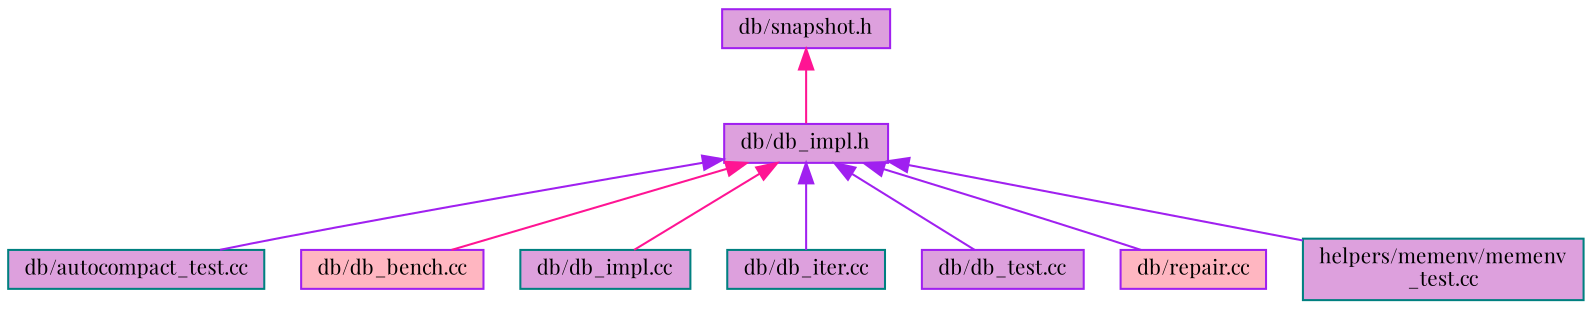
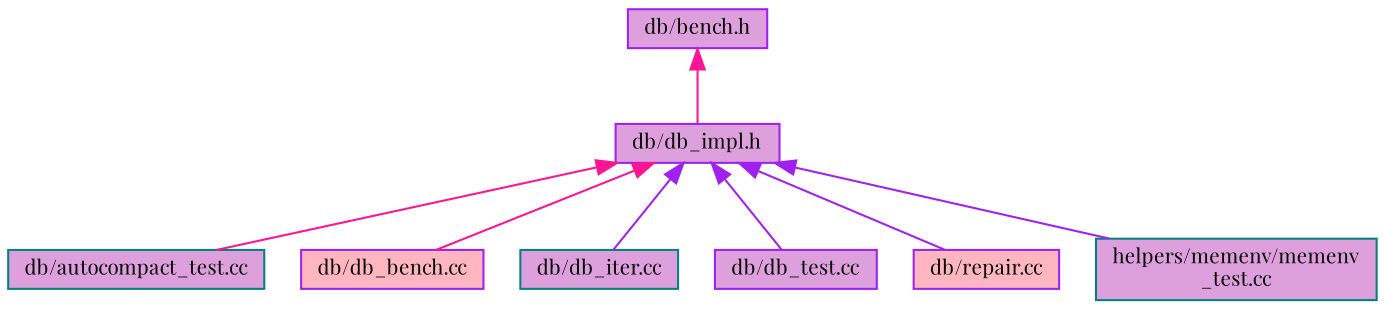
(806, 29) -> (698, 29)
(461, 205) -> (407, 209)
(605, 269) -> none
